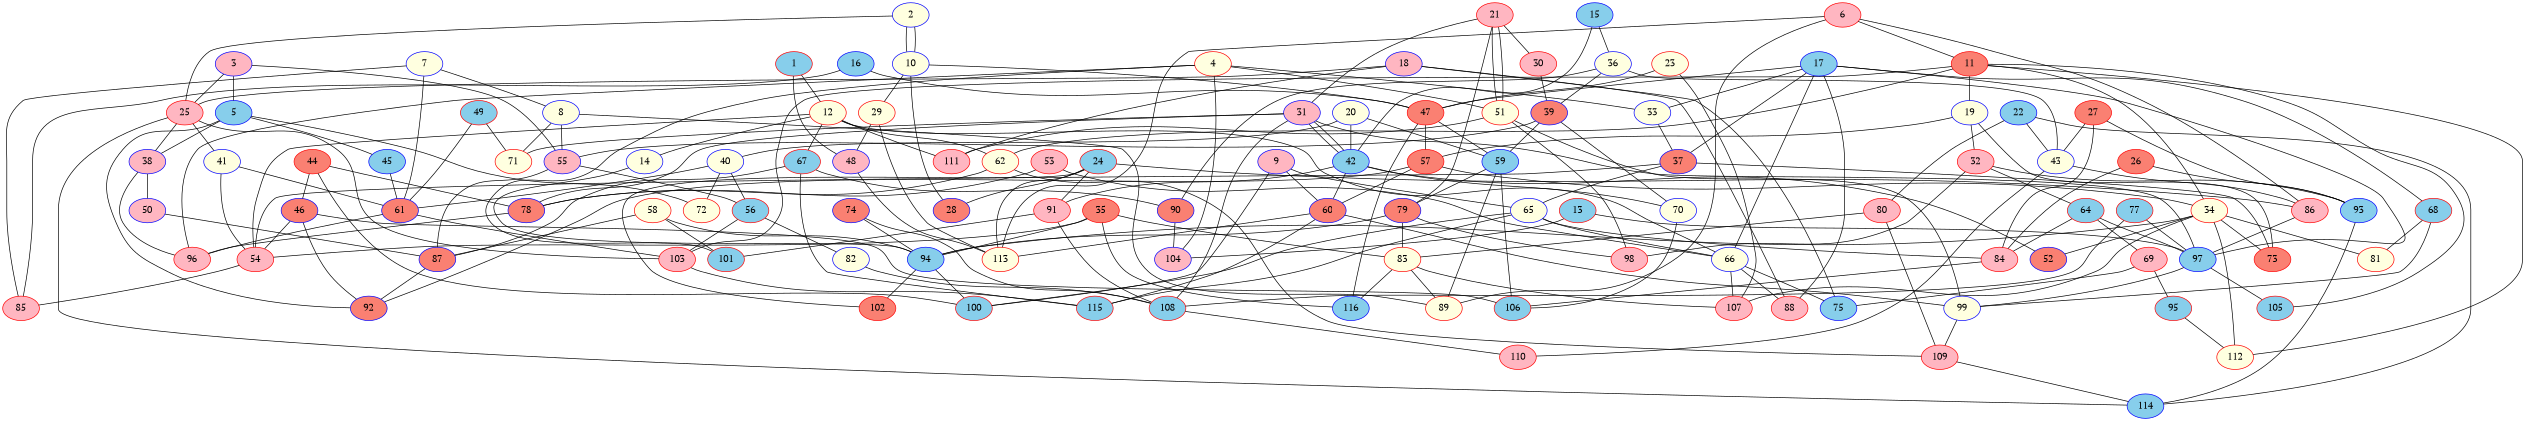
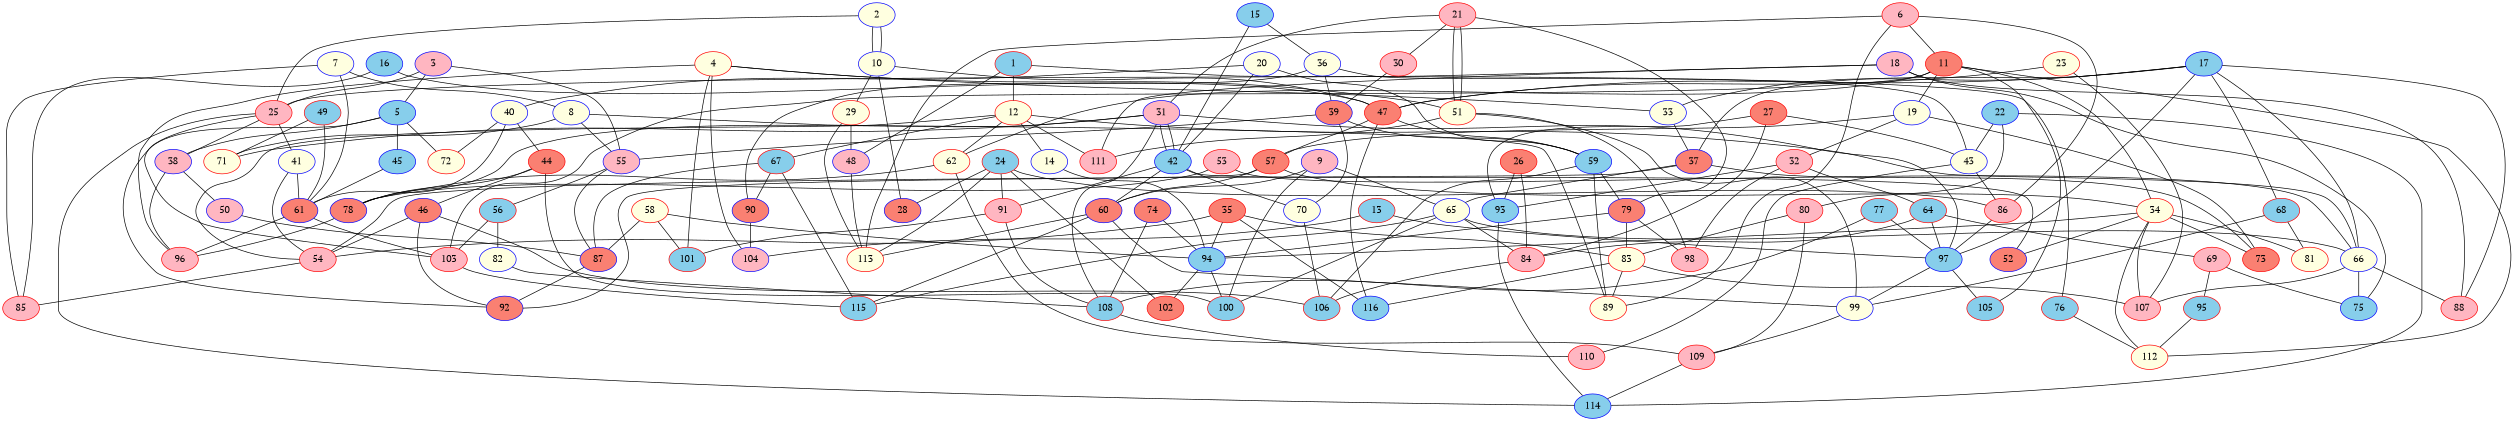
(738, 186) -> (528, 137)
none -> (2060, 308)
